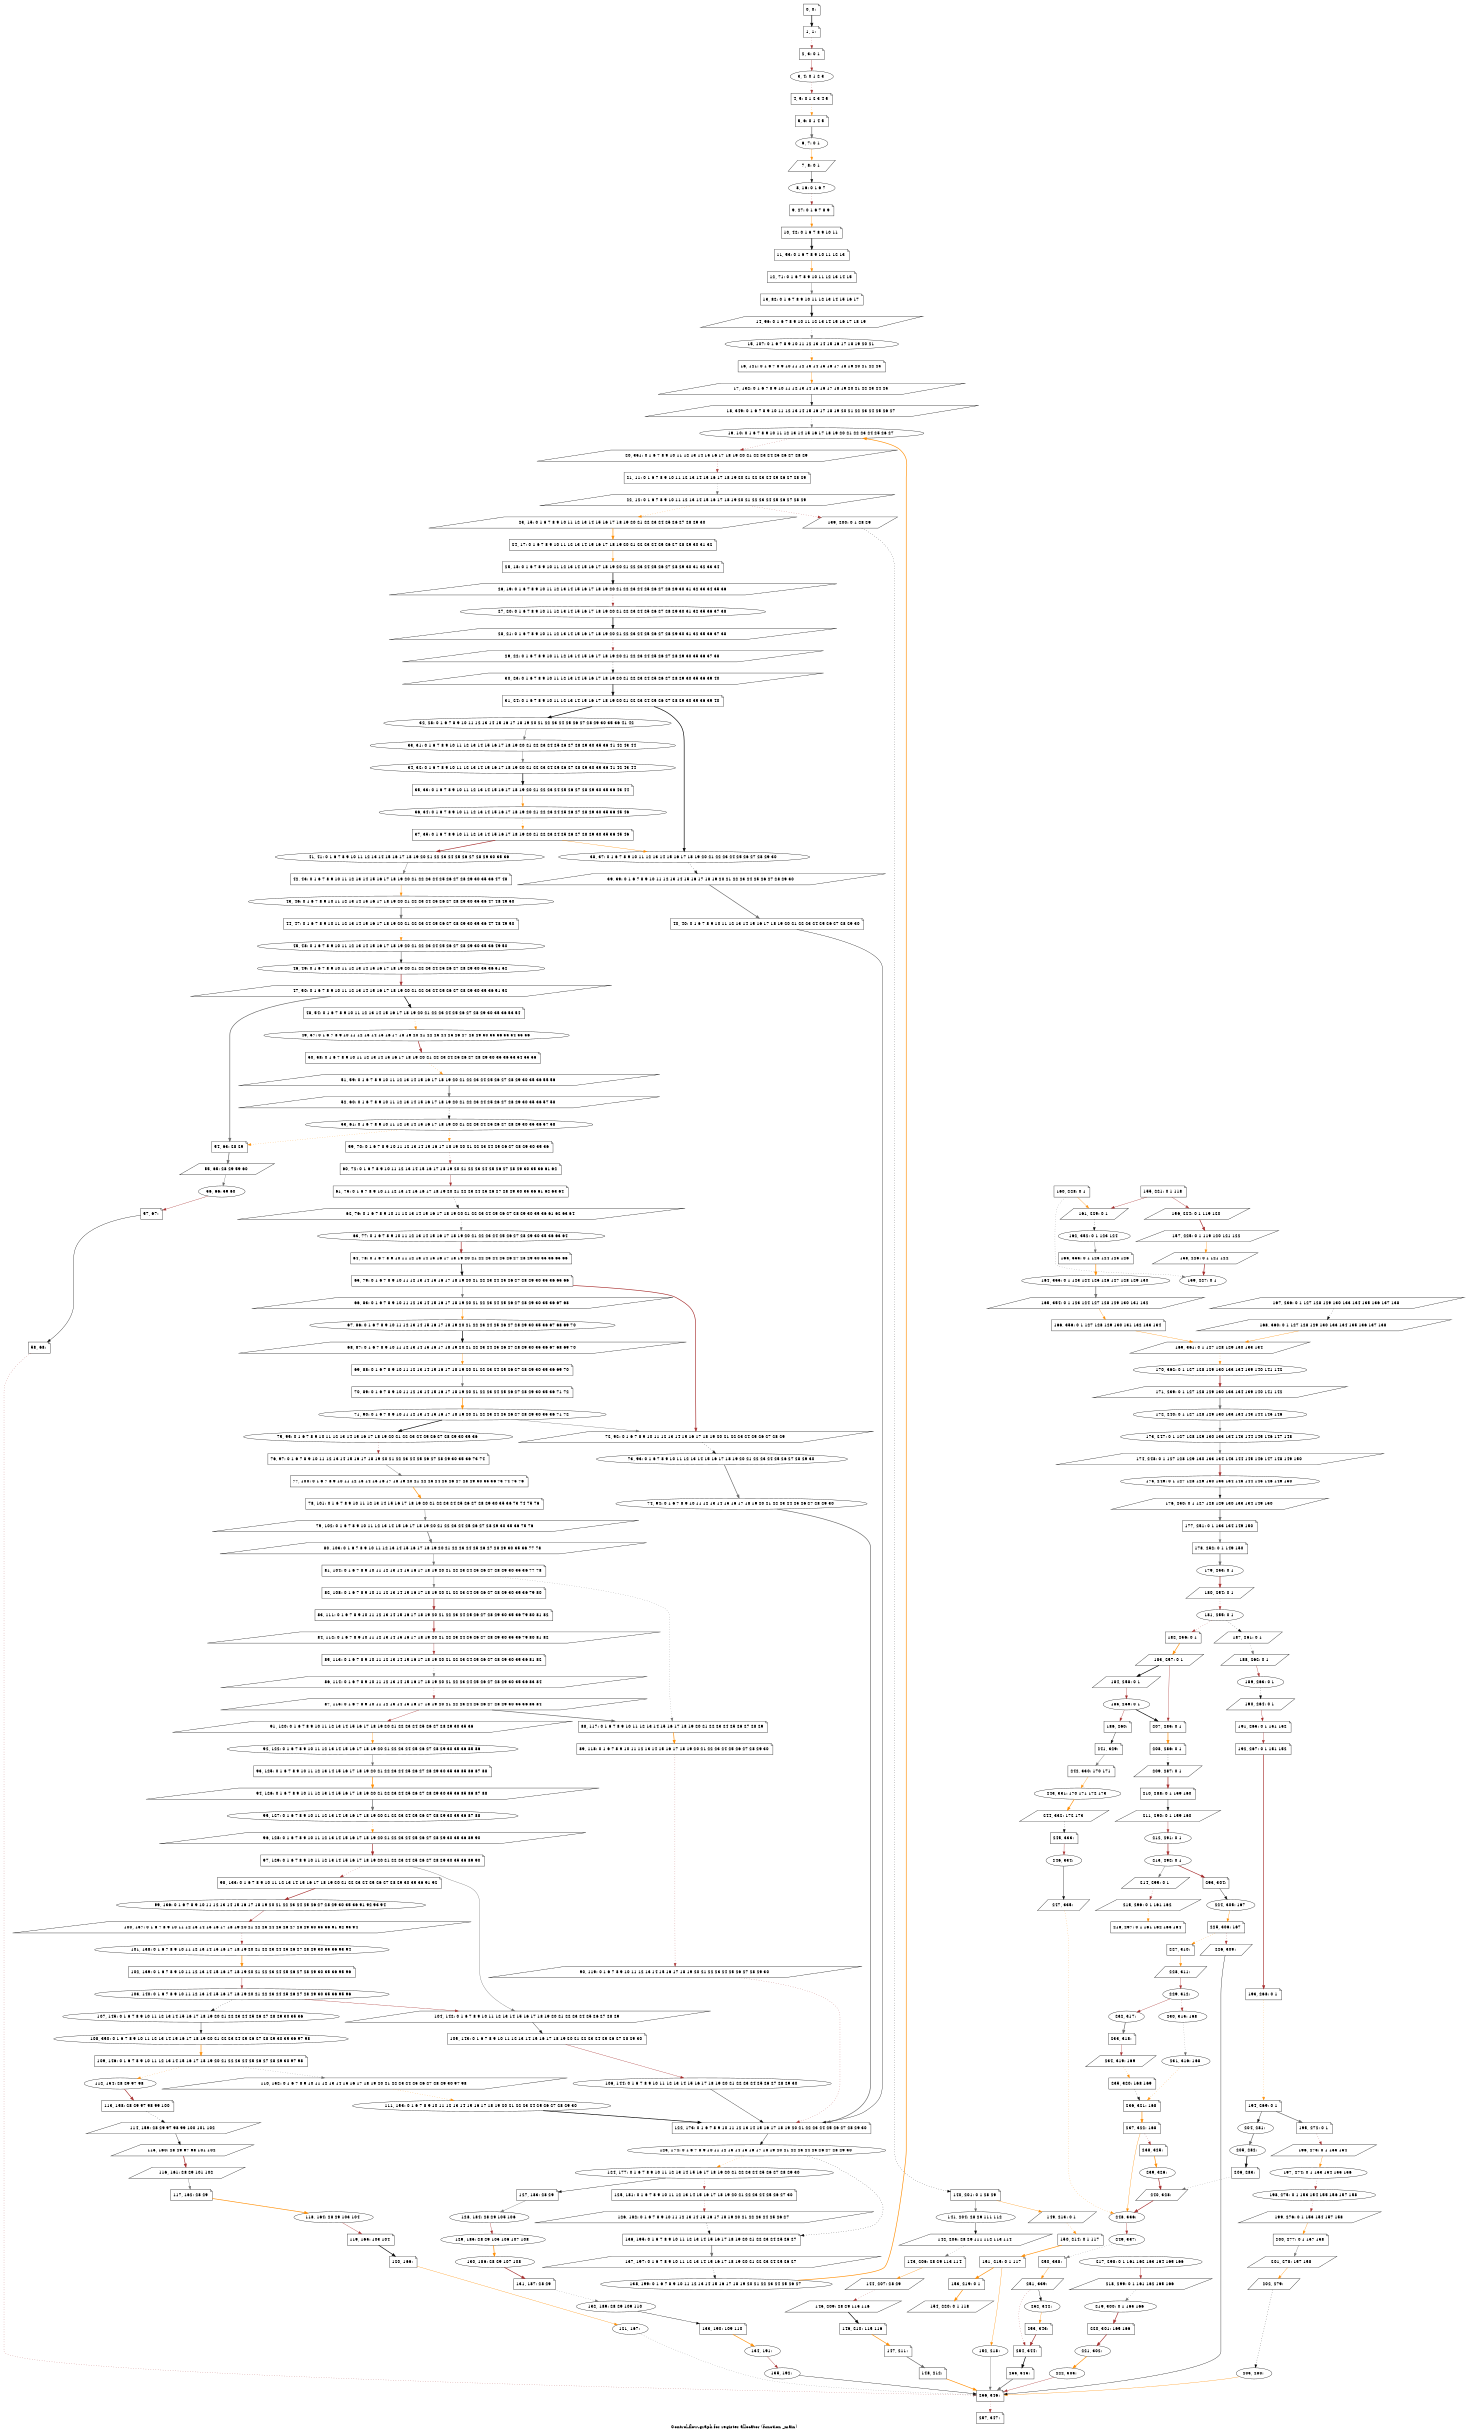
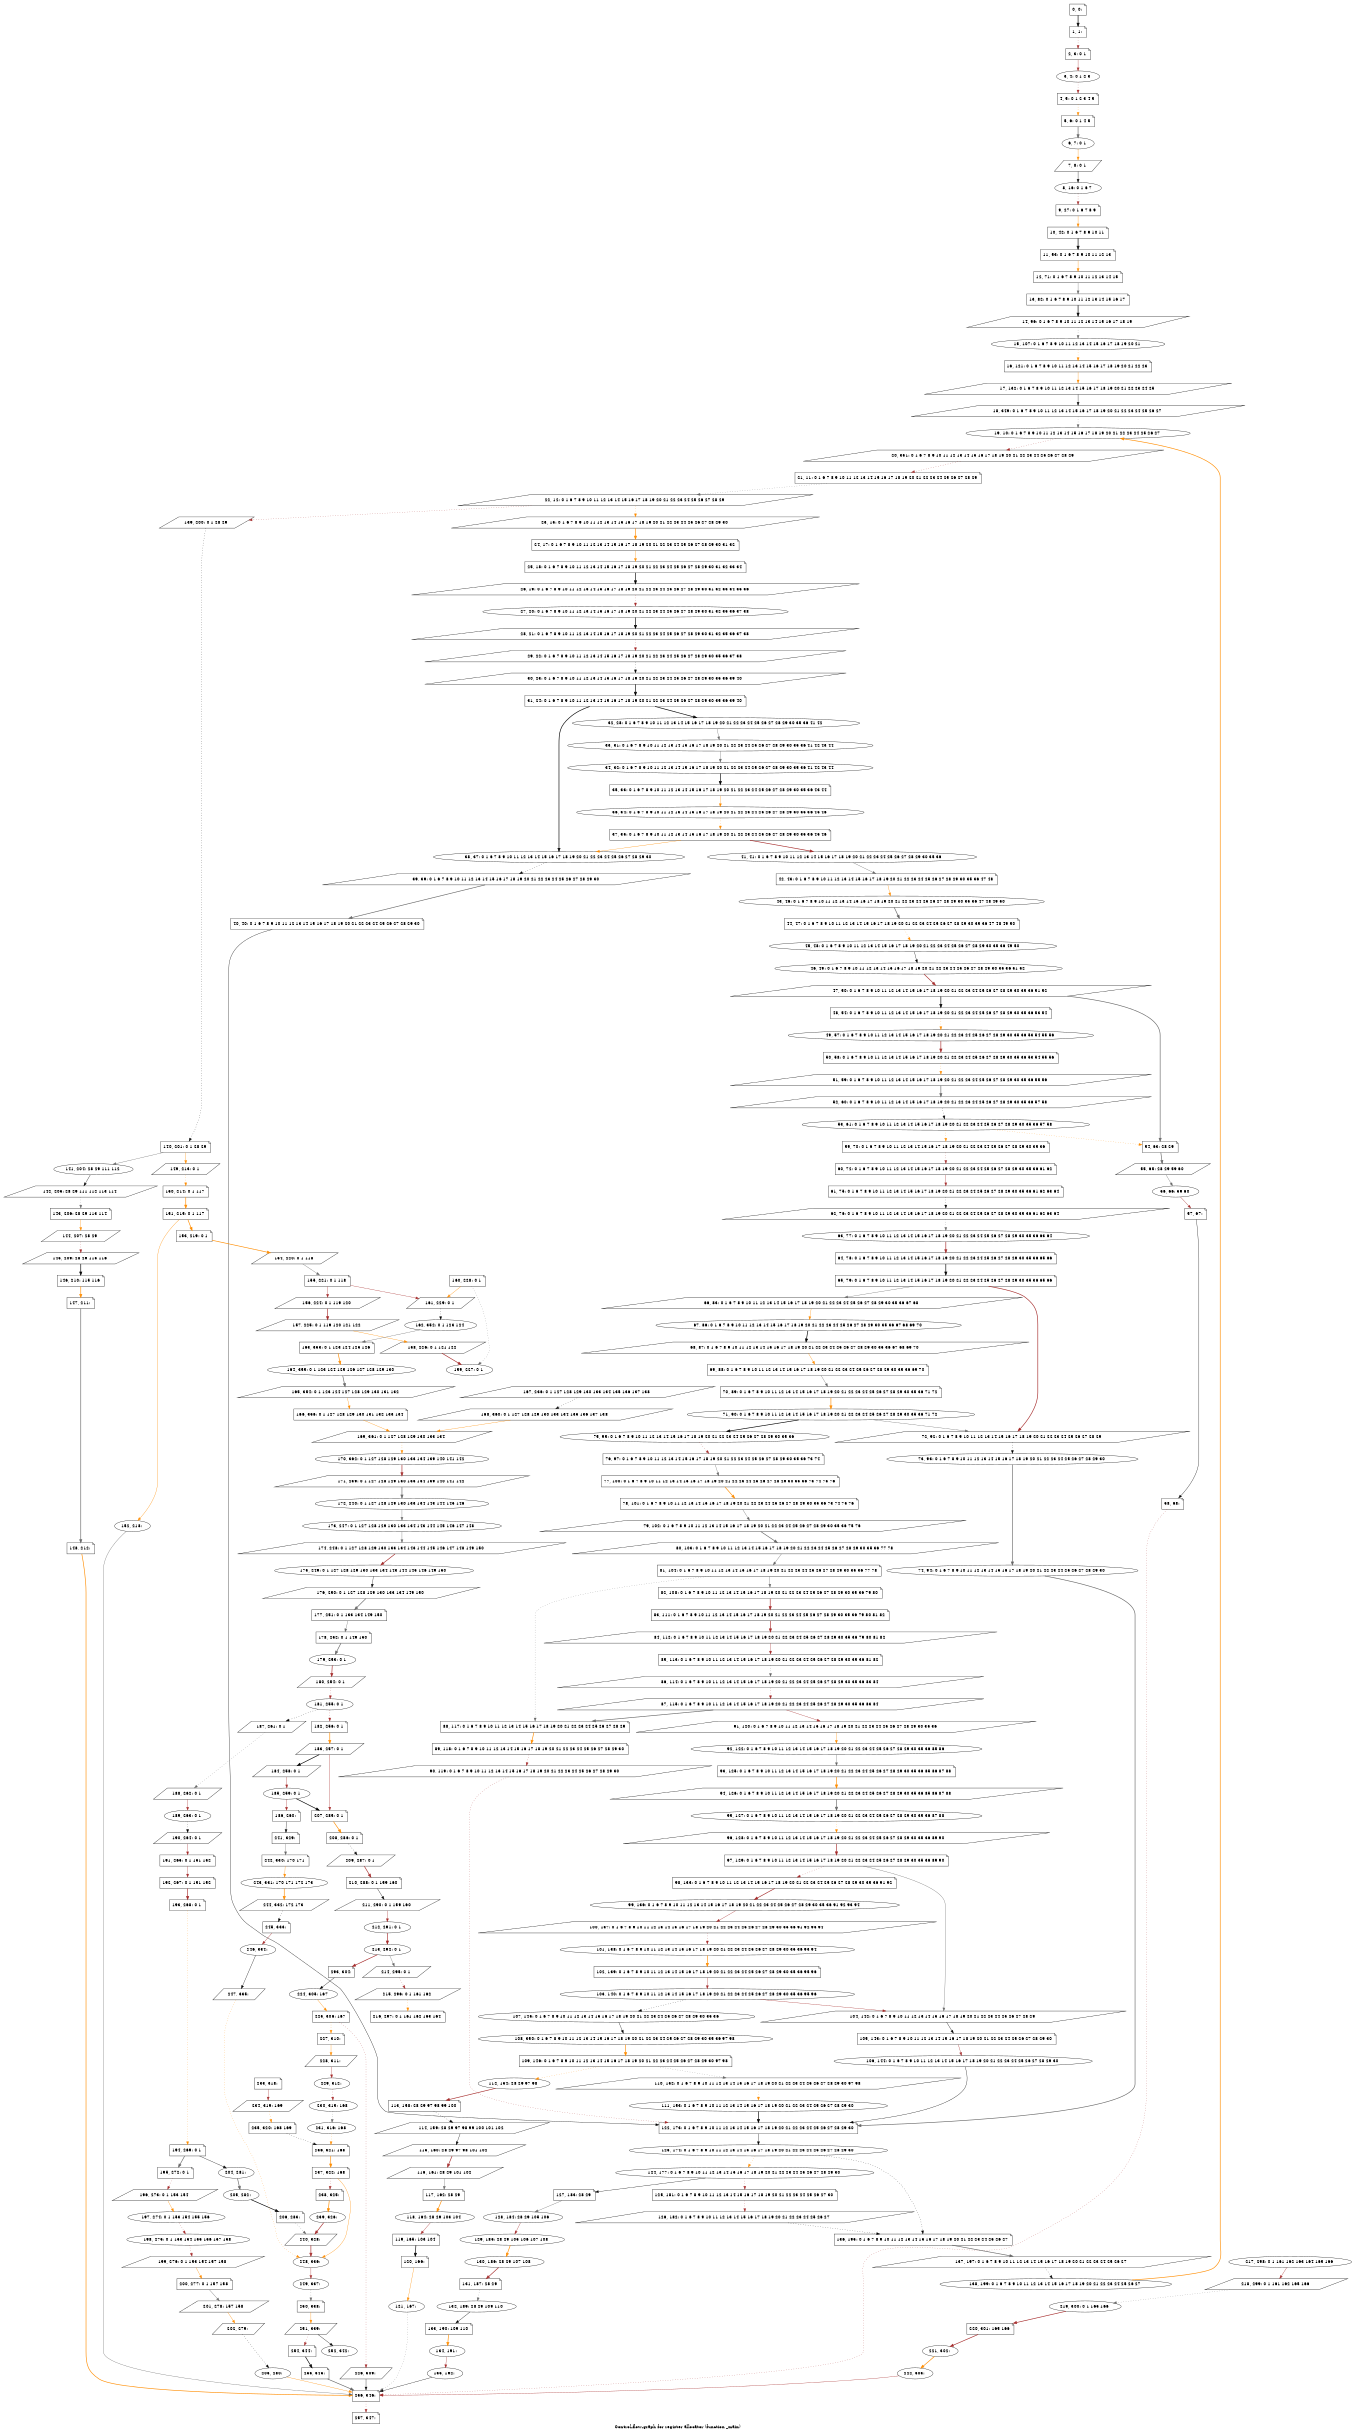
none -> (310, 1269)
(1126, 2017) -> none
(1039, 2329) -> none
